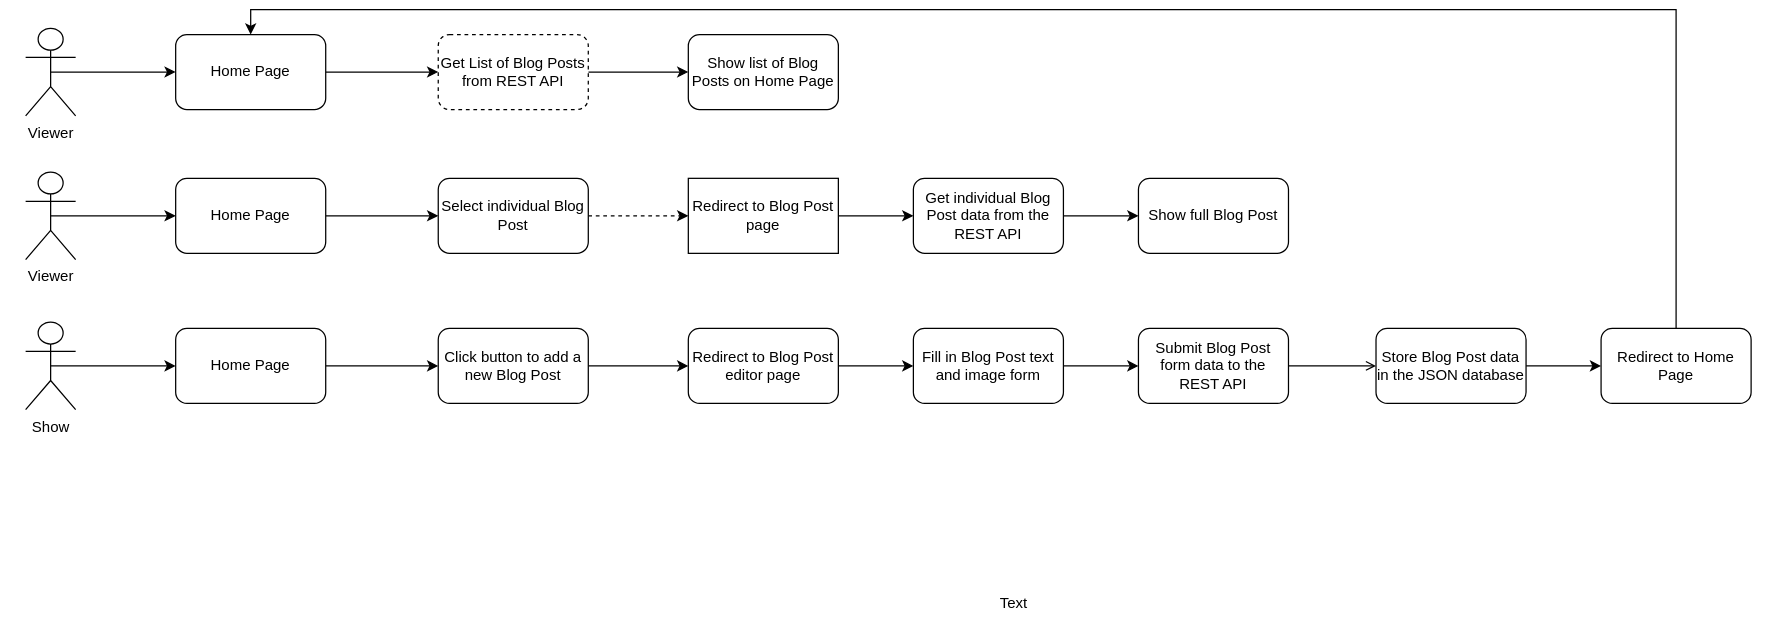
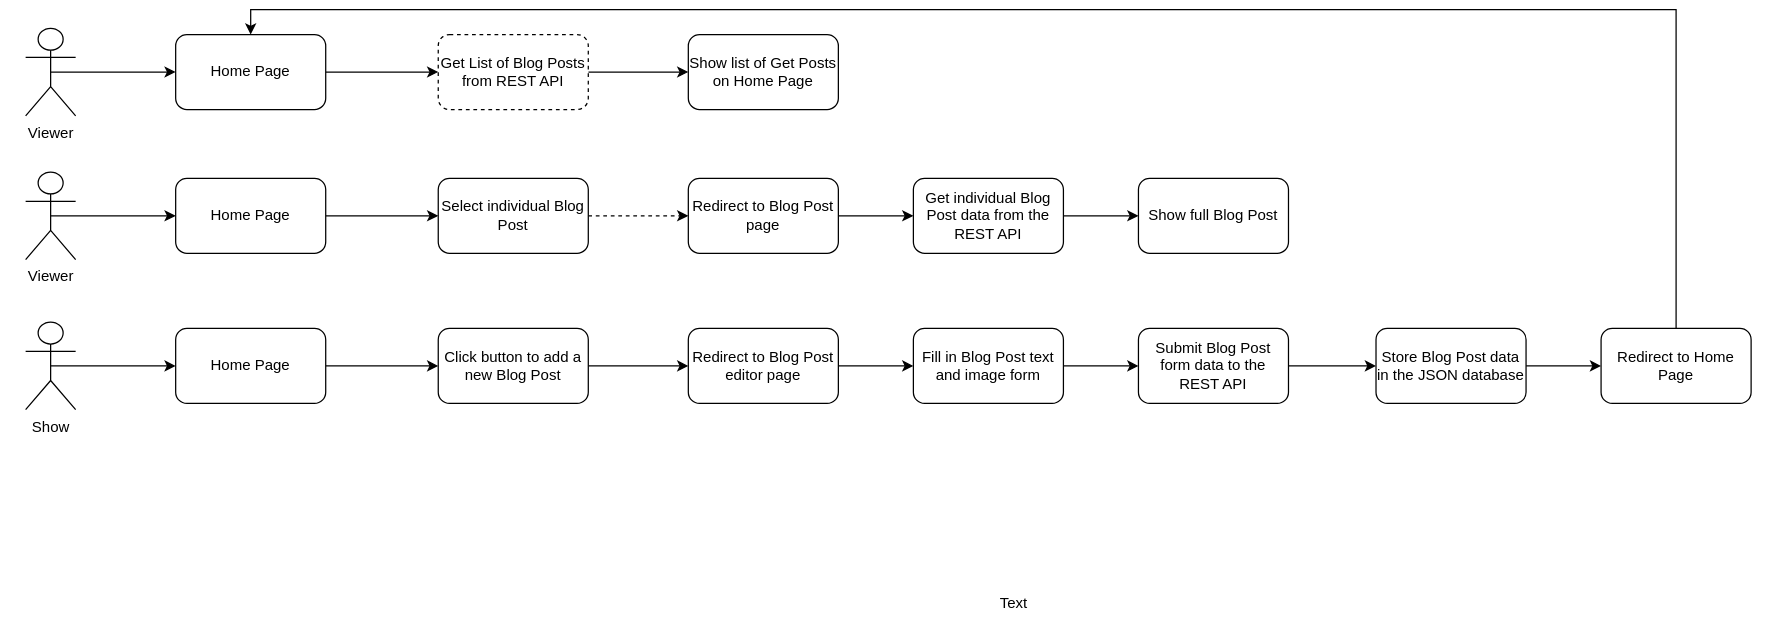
(763, 72) -> (763, 72)
(763, 216) -> (763, 216)
(1367, 366) -> (1366, 366)
